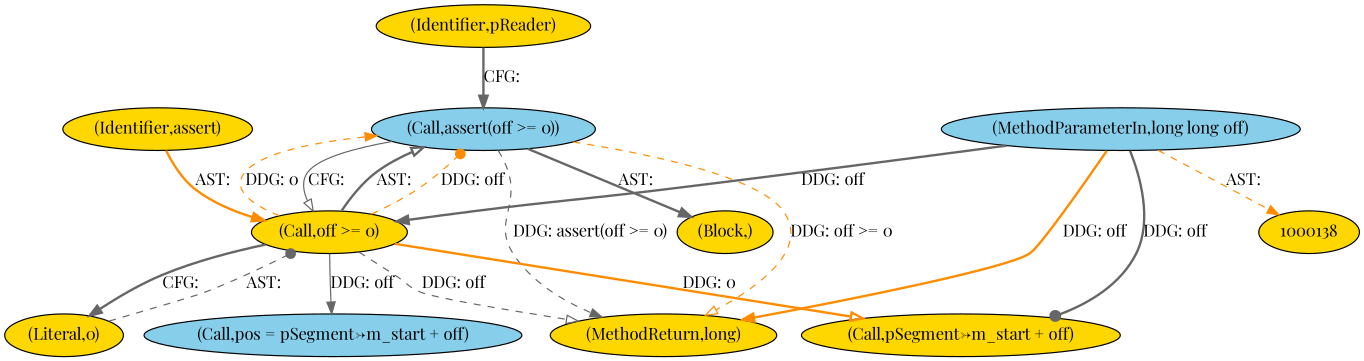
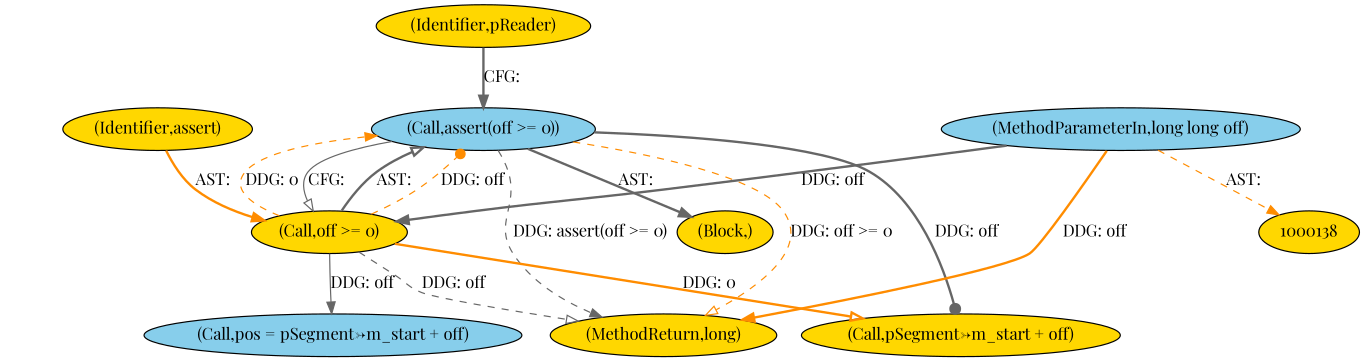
(1137, 251) -> (813, 154)
(64, 335) -> none
